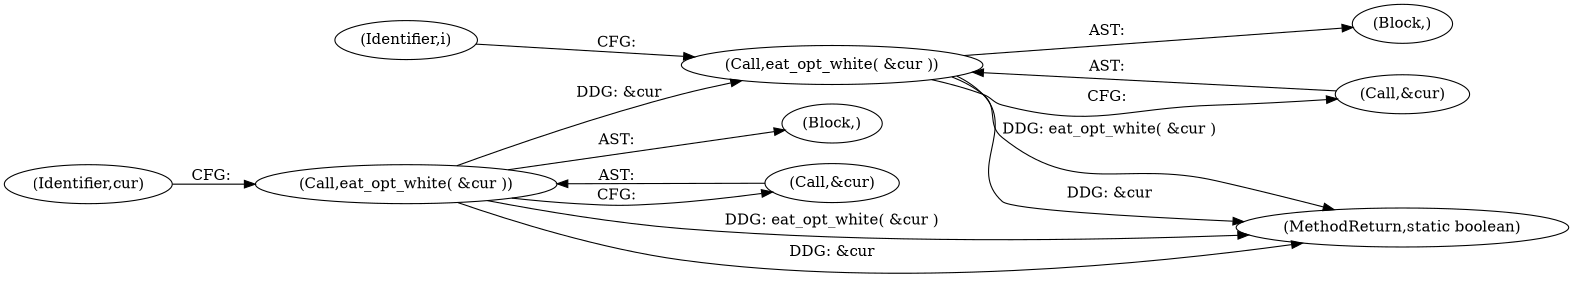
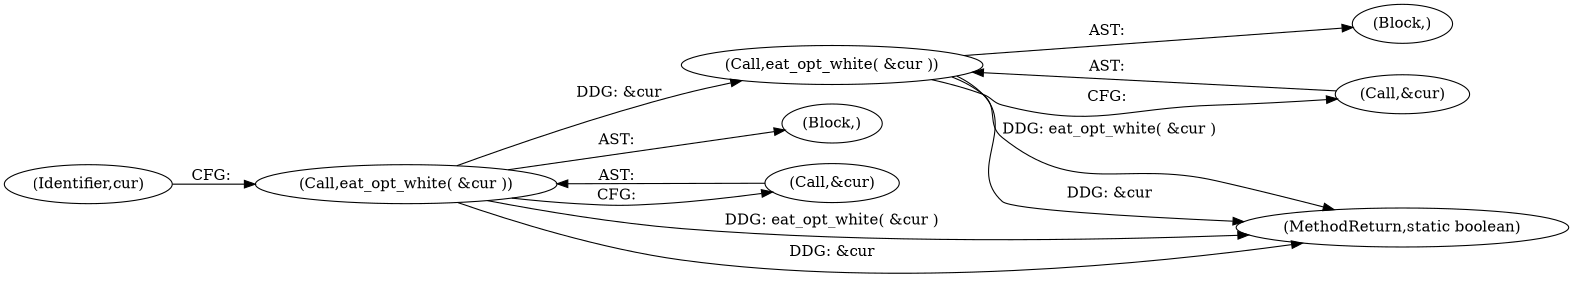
(406, 40) -> none
